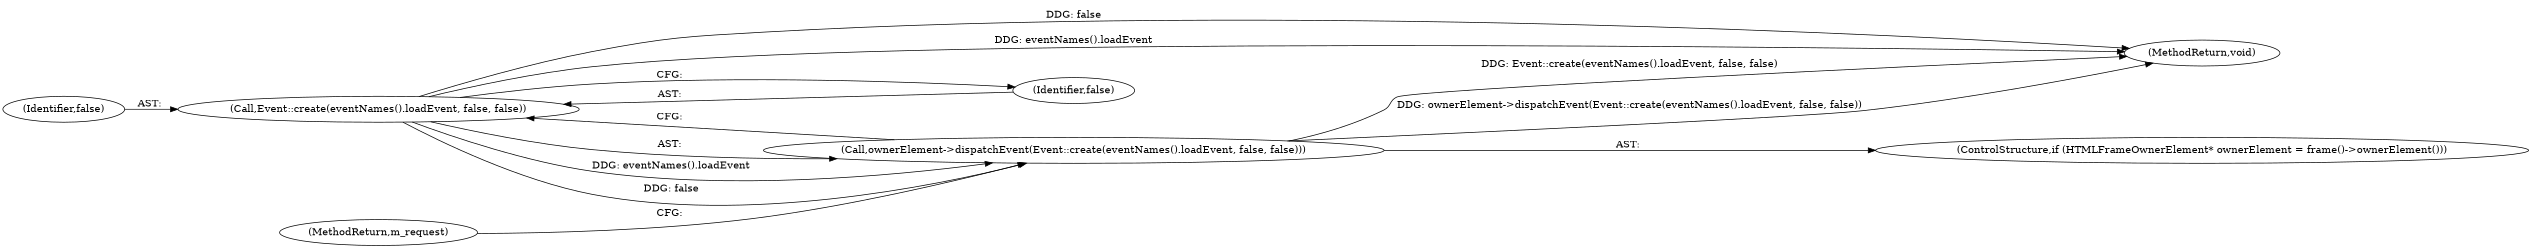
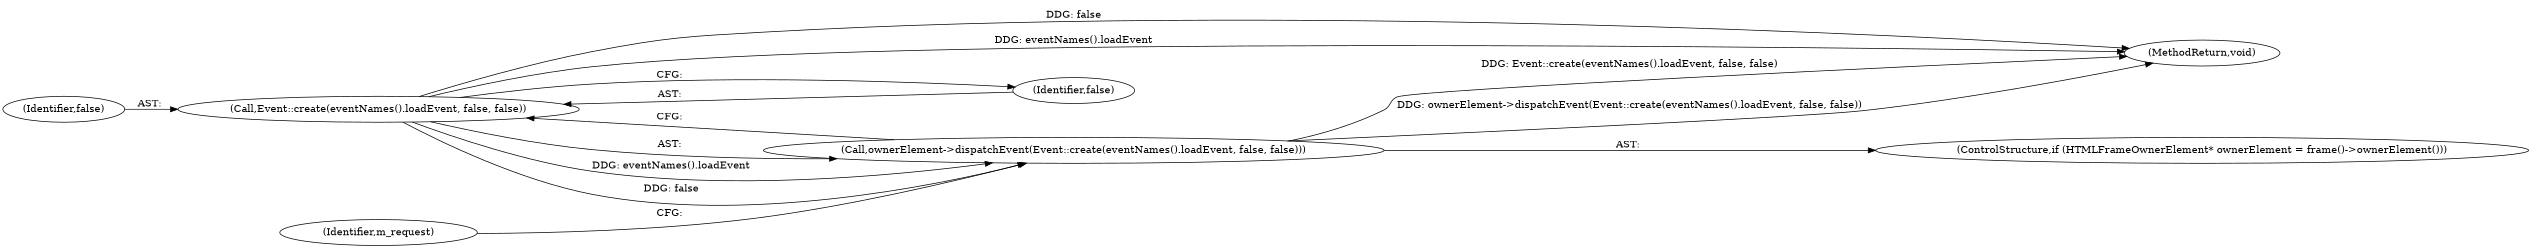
(379, 233) -> (379, 233)
